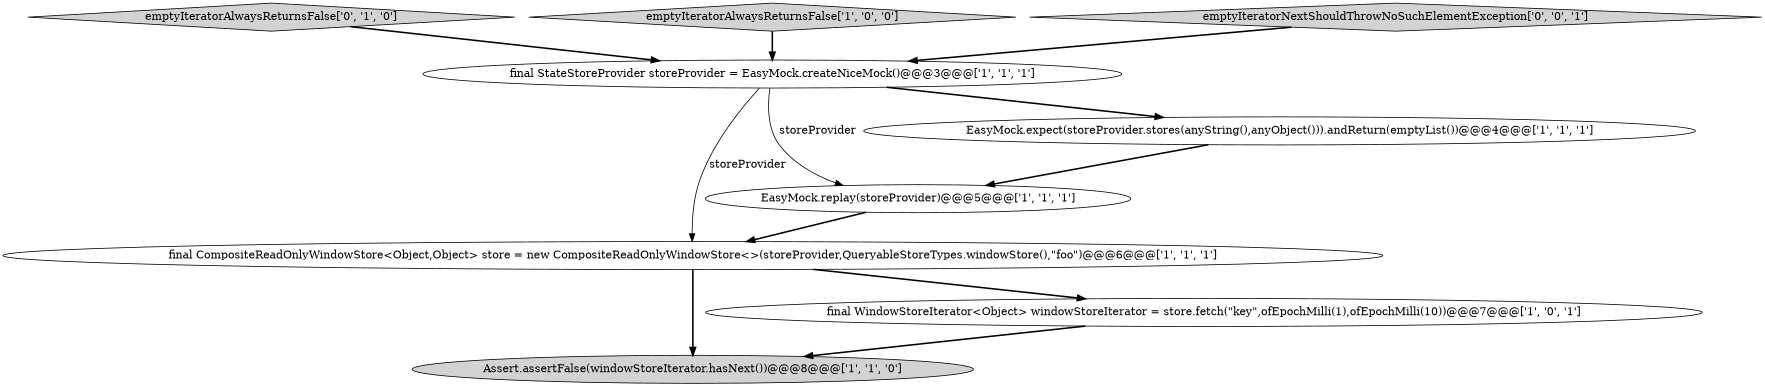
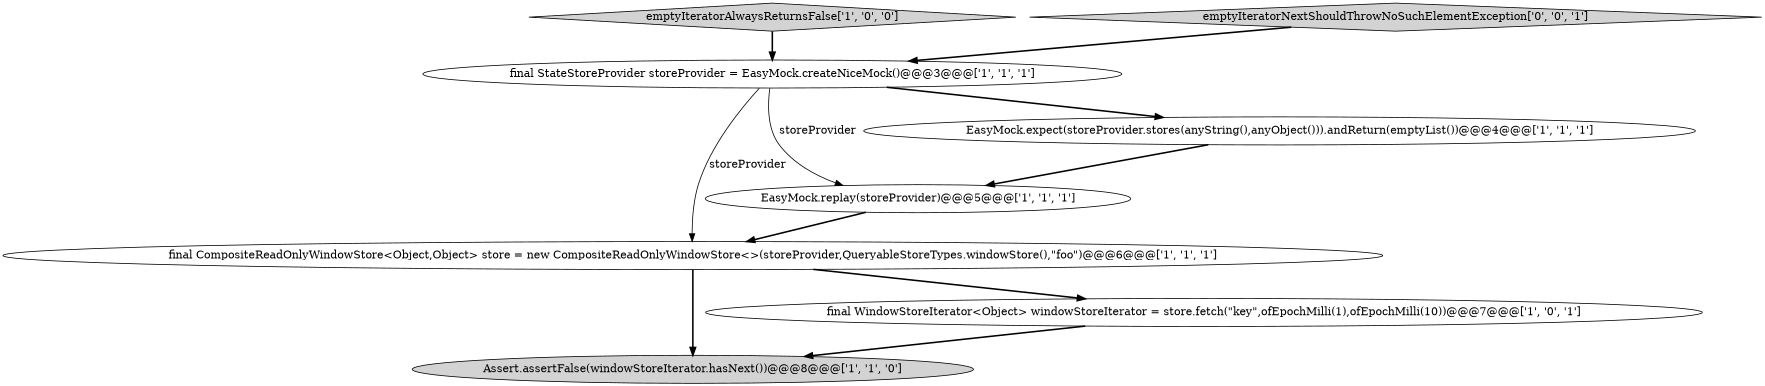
(271, 17) -> none
